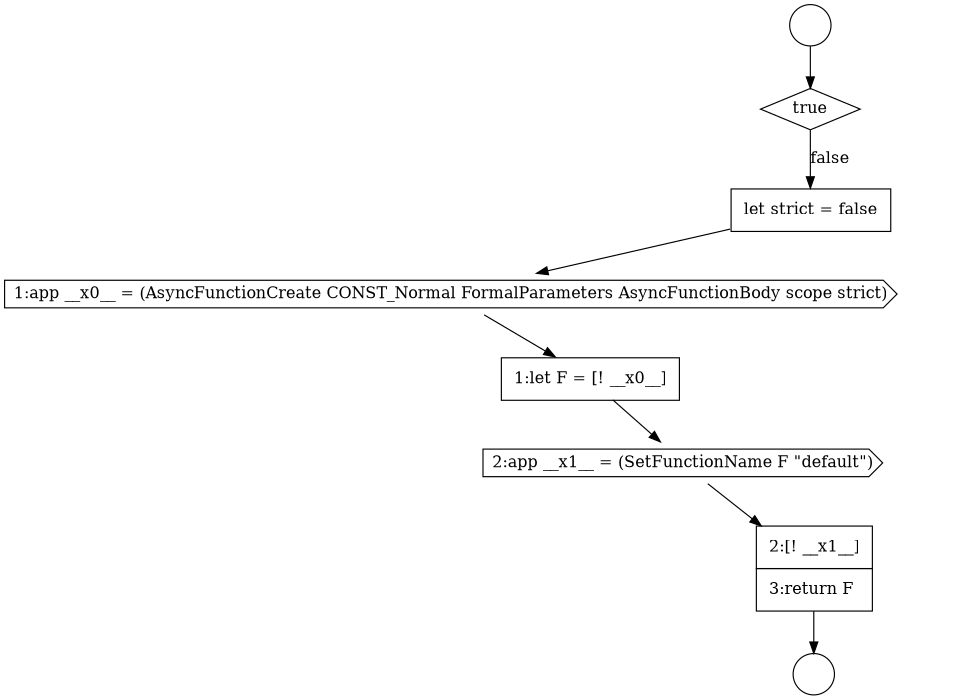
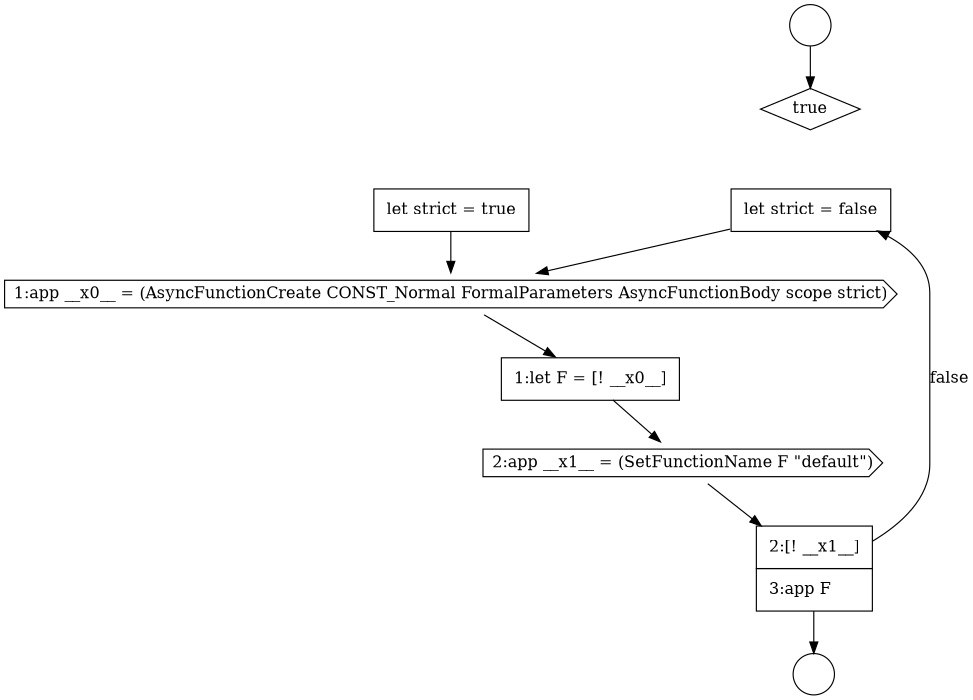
(810, 153) -> (930, 392)
none -> (451, 210)
(811, 589) -> (801, 589)
